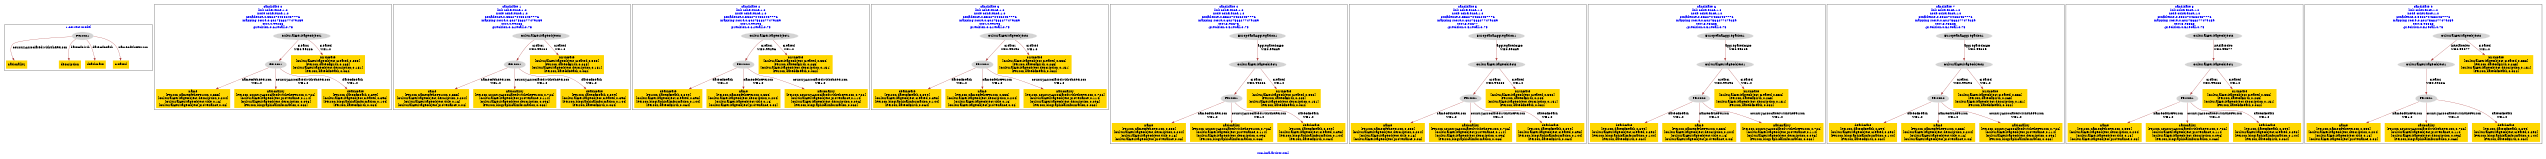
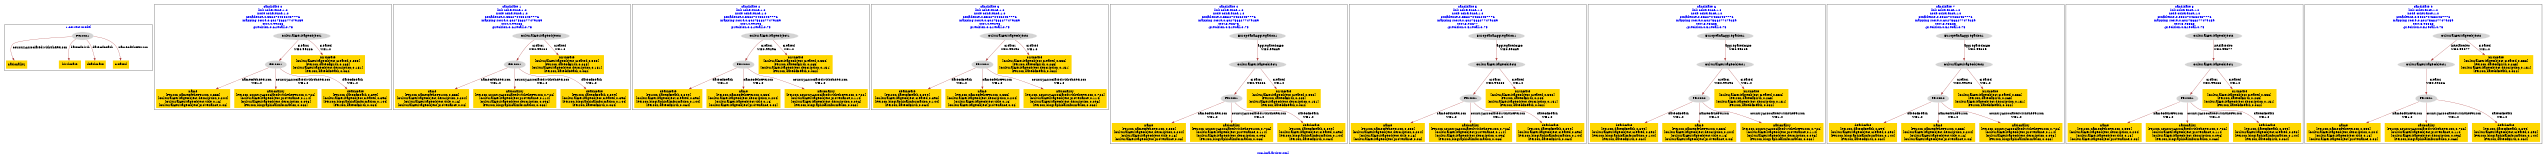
(70, 65) -> (70, 65)
